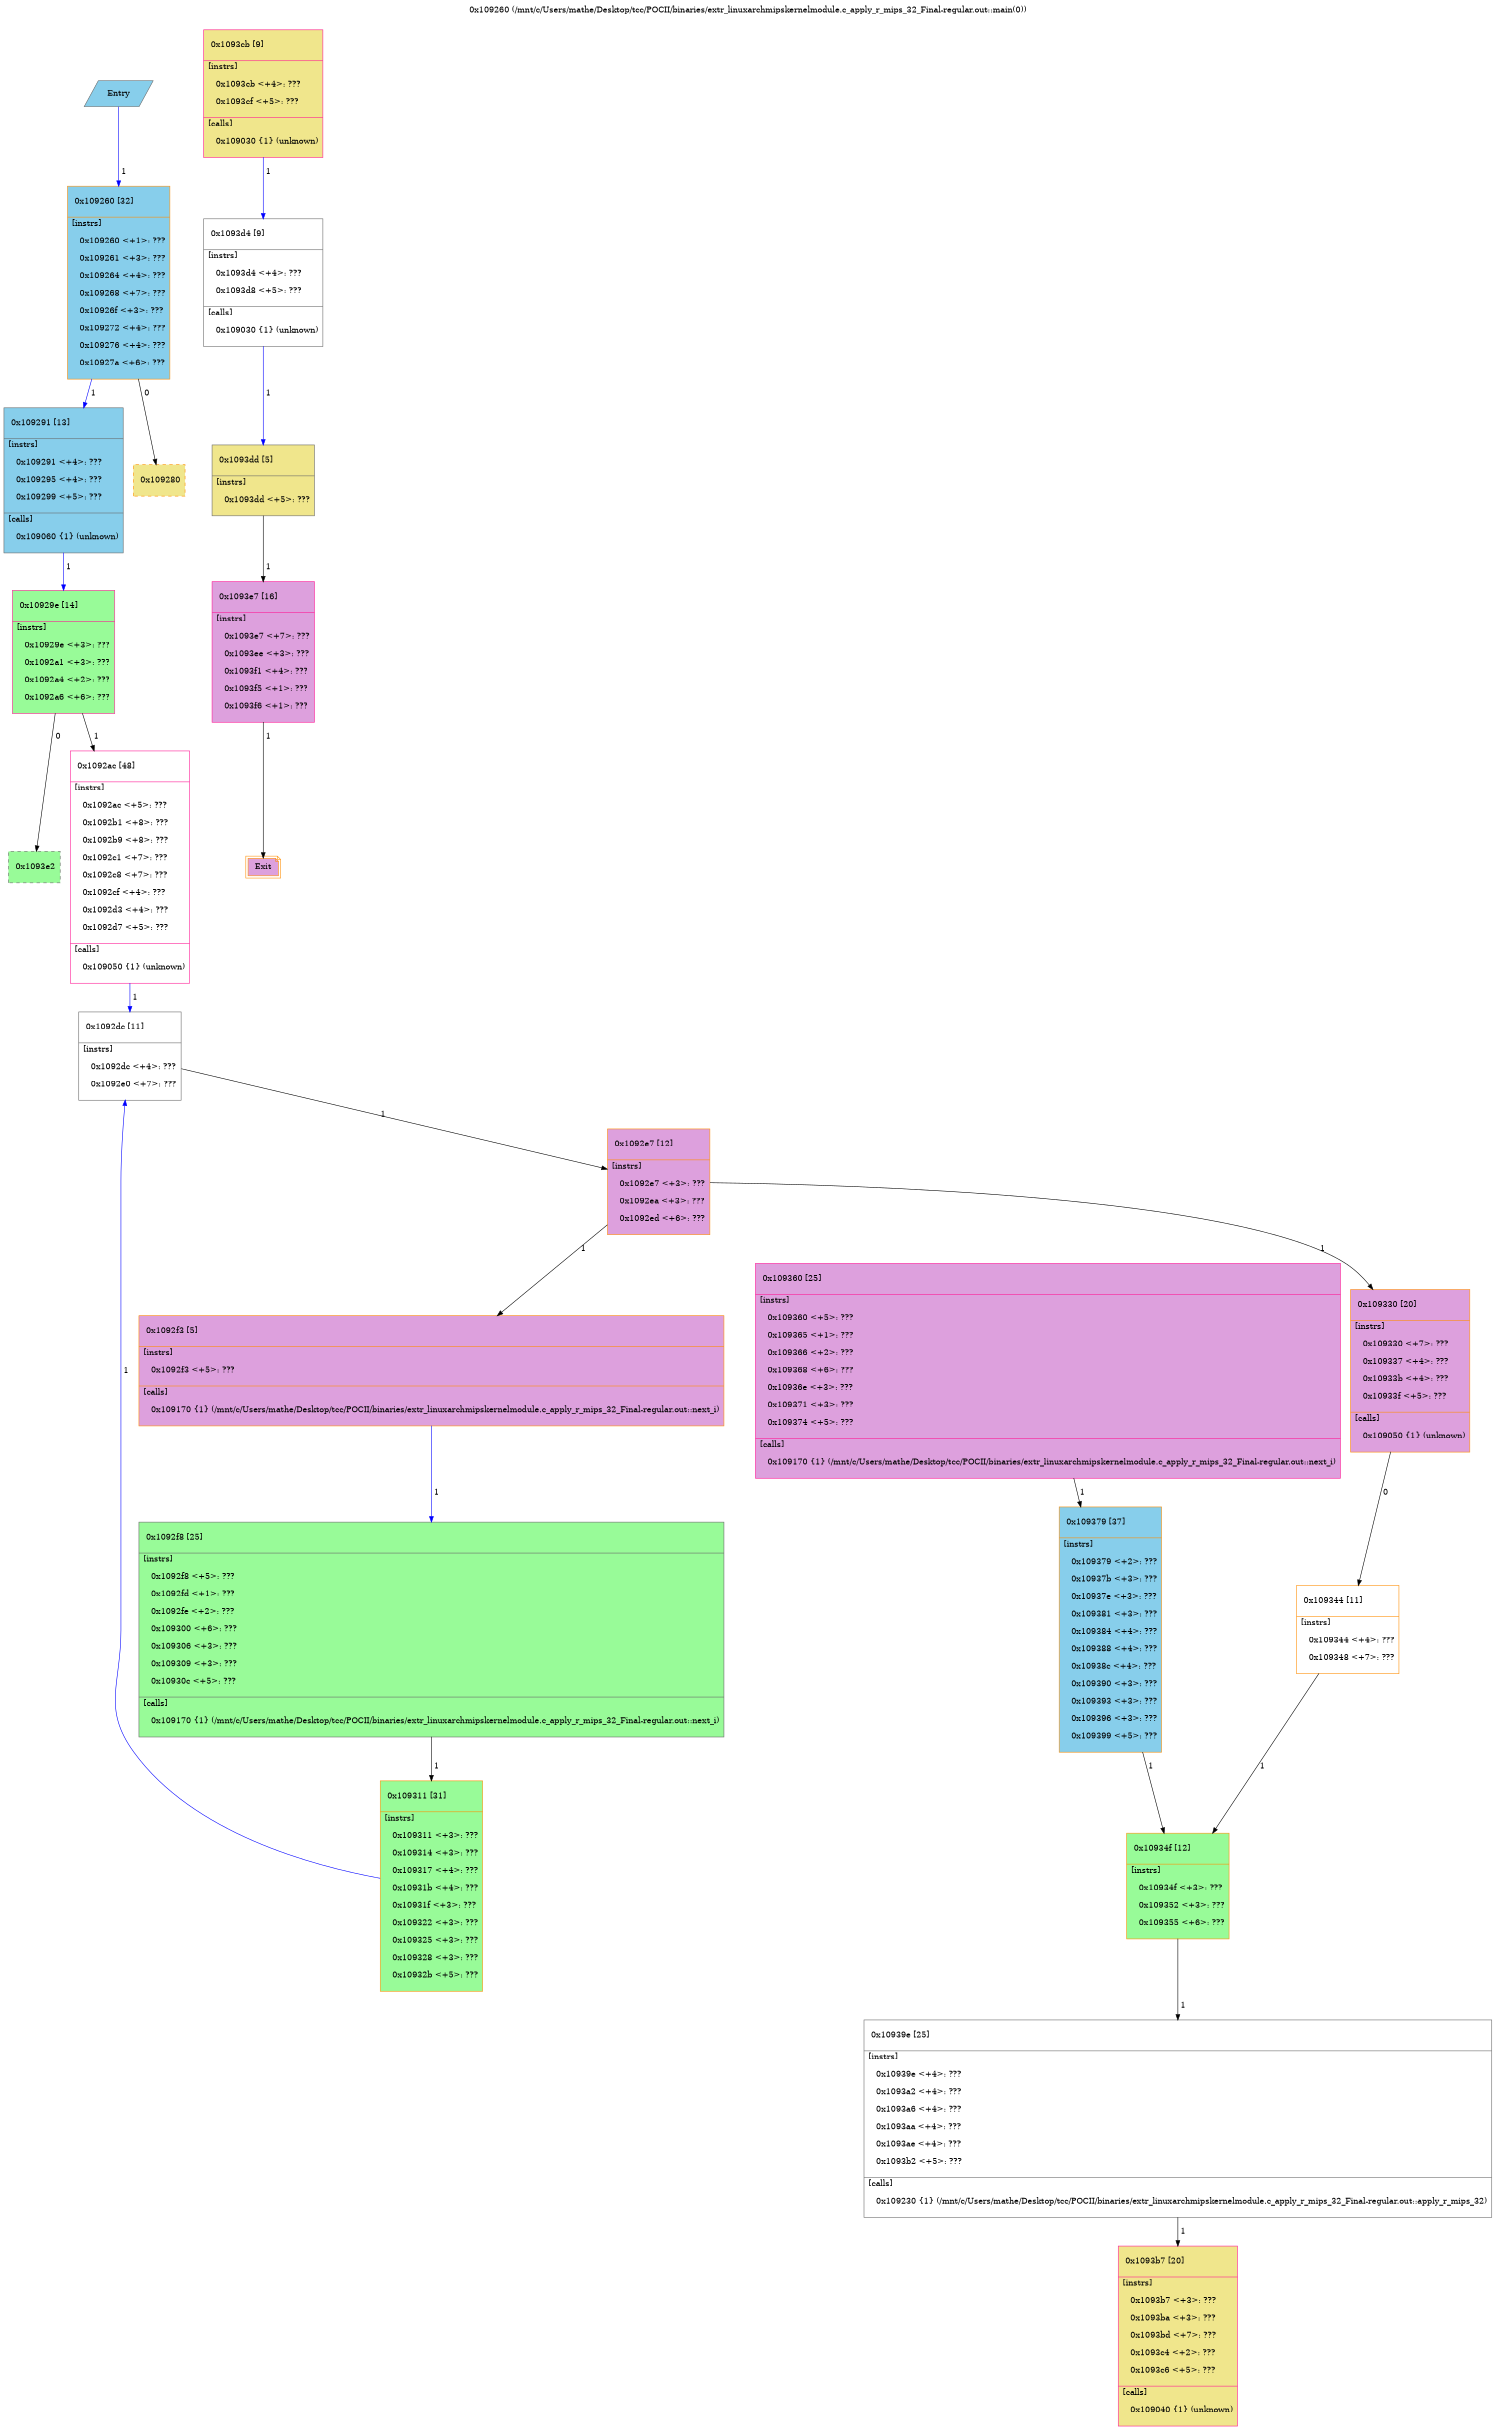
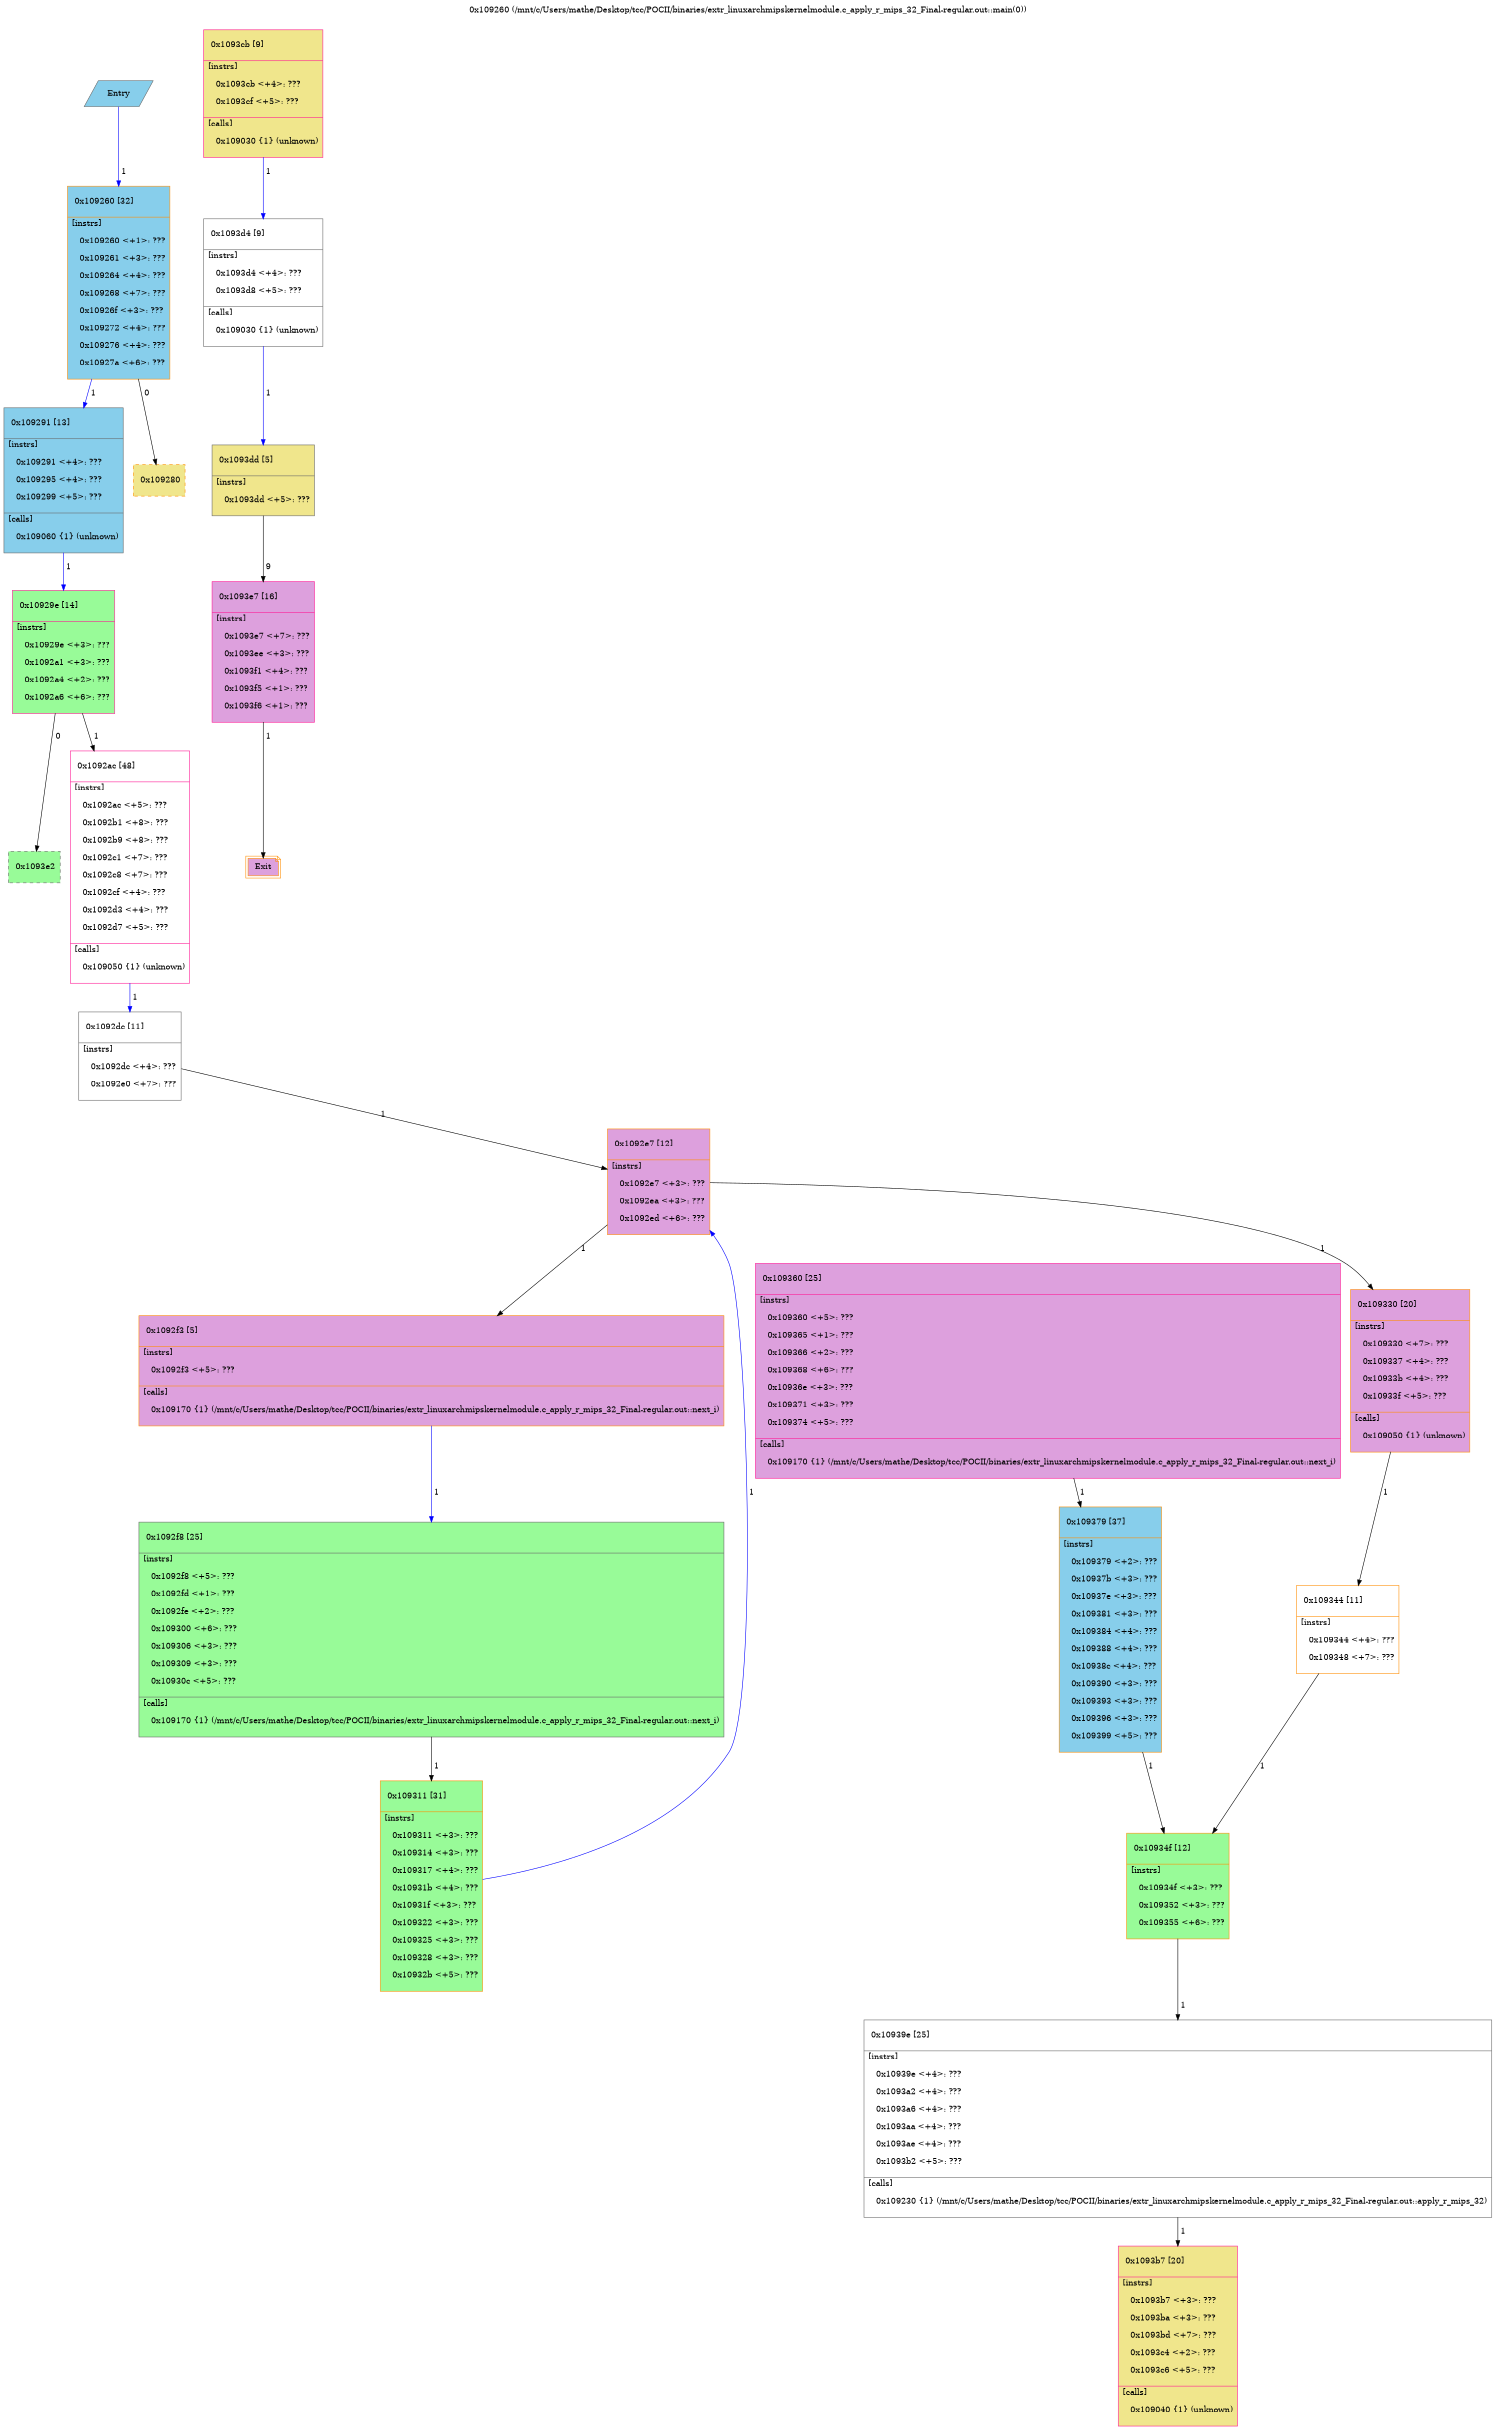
(267, 567) -> (267, 567)
(1384, 1493) -> (1384, 1493)
(121, 1573) -> (745, 1634)
